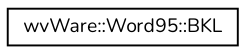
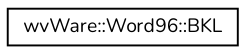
(123, 27) -> (123, 27)
